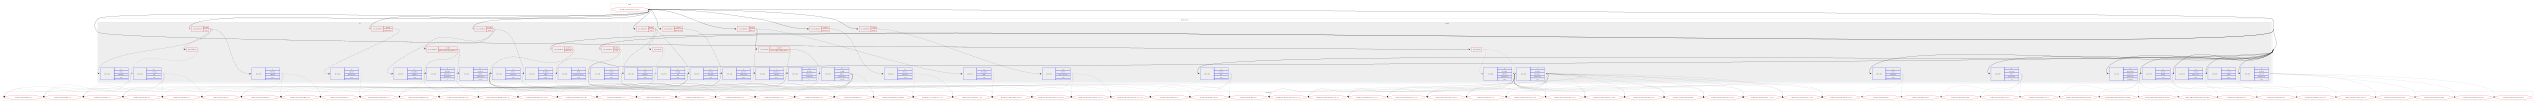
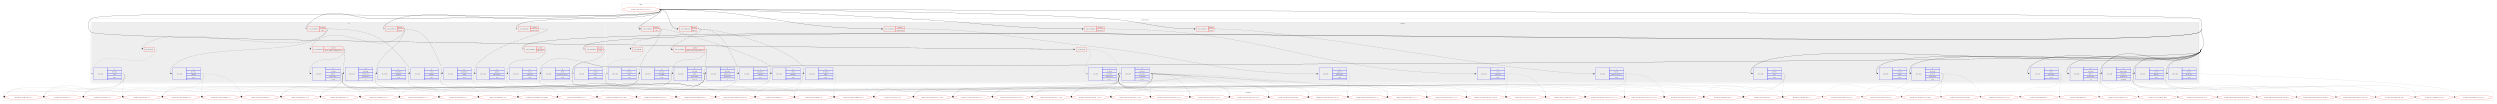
(458, 97) -> none
